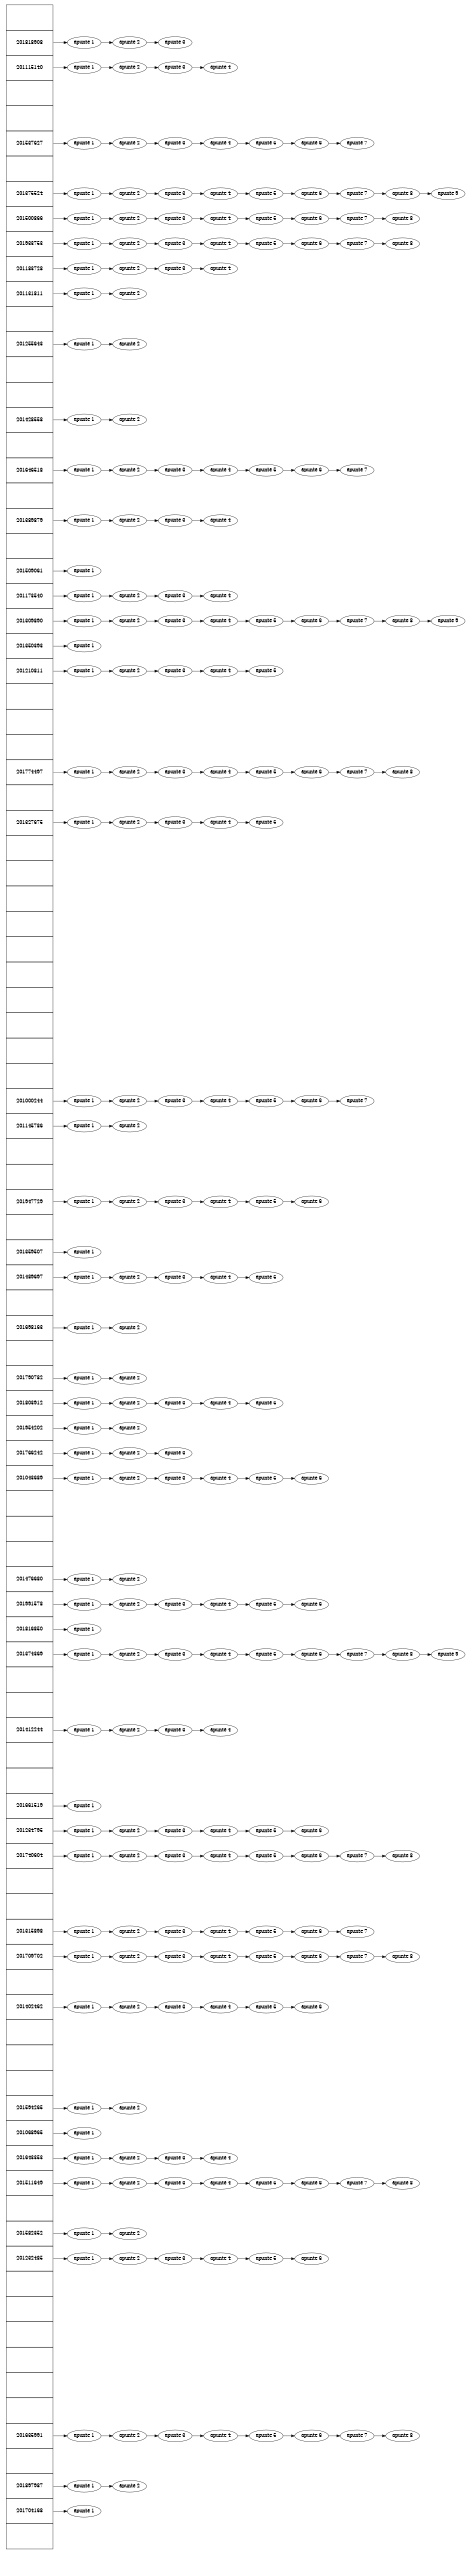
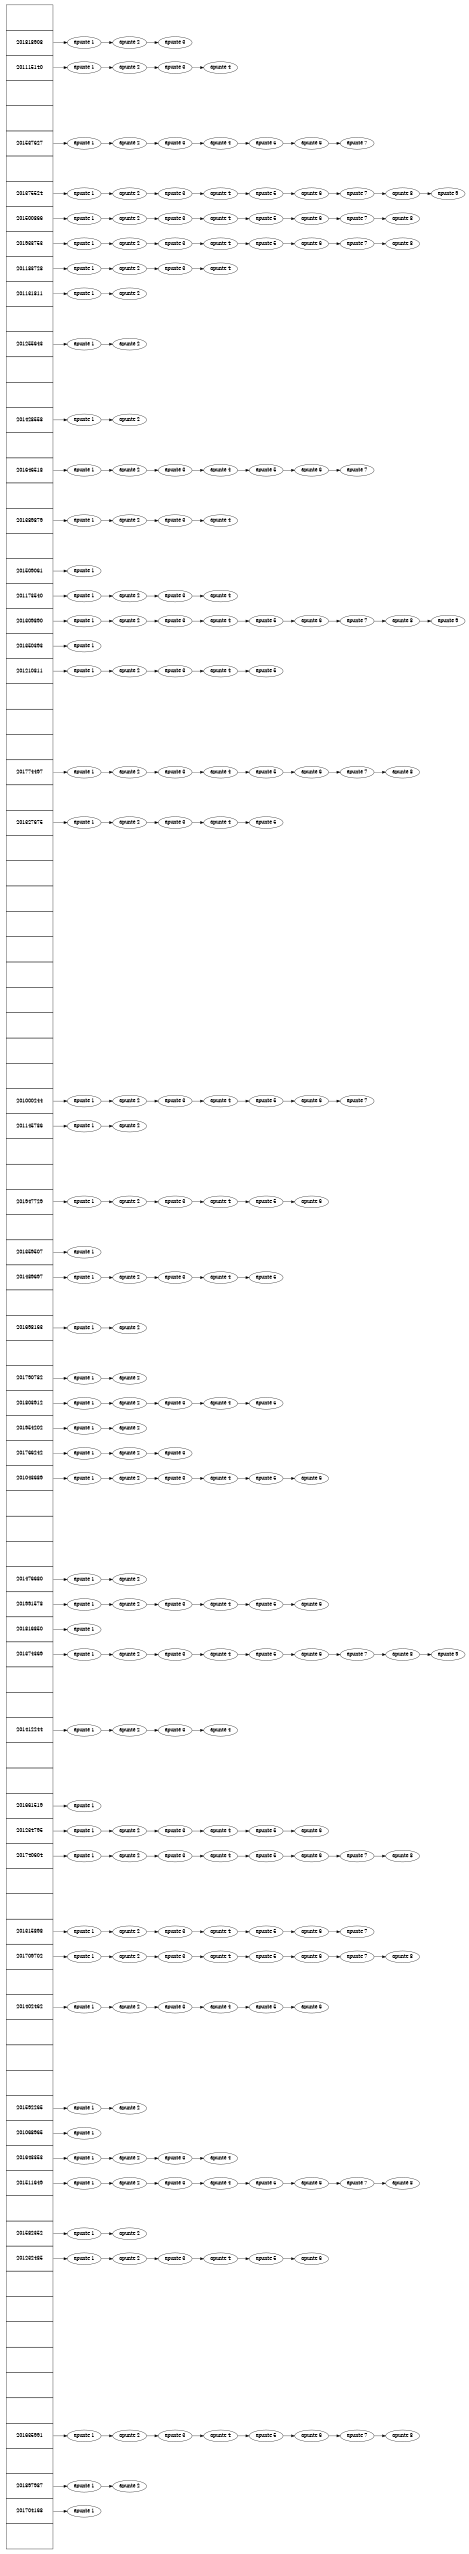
(30, 2108) -> (30, 2108)
